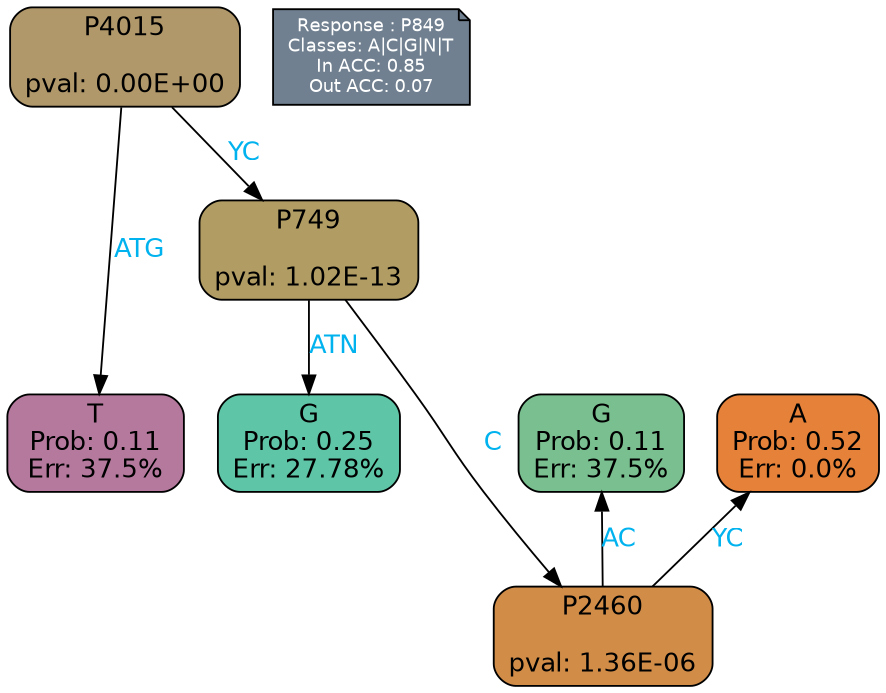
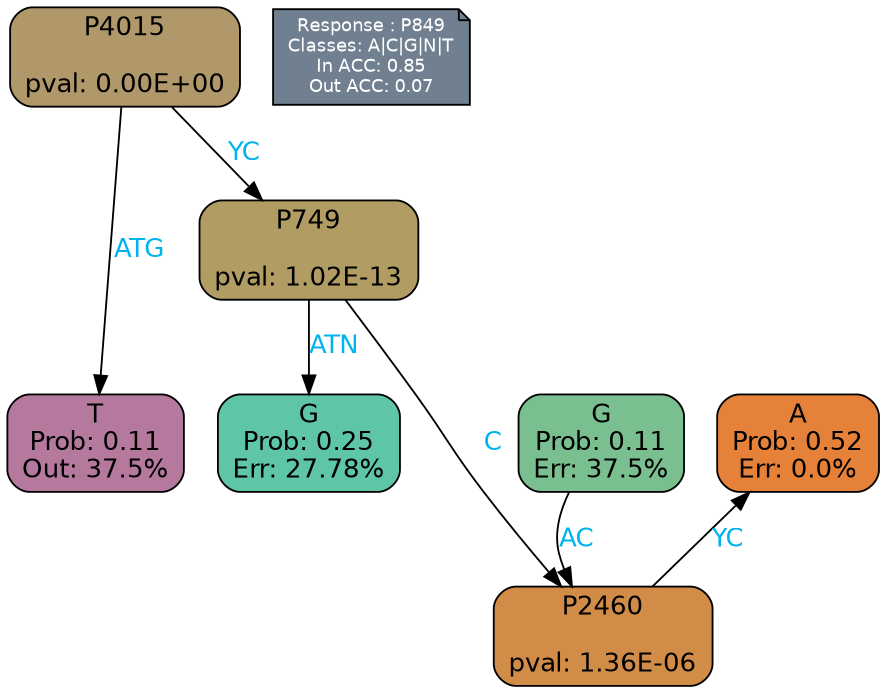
(96, 443) -> (96, 443)
(602, 549) -> (557, 530)
